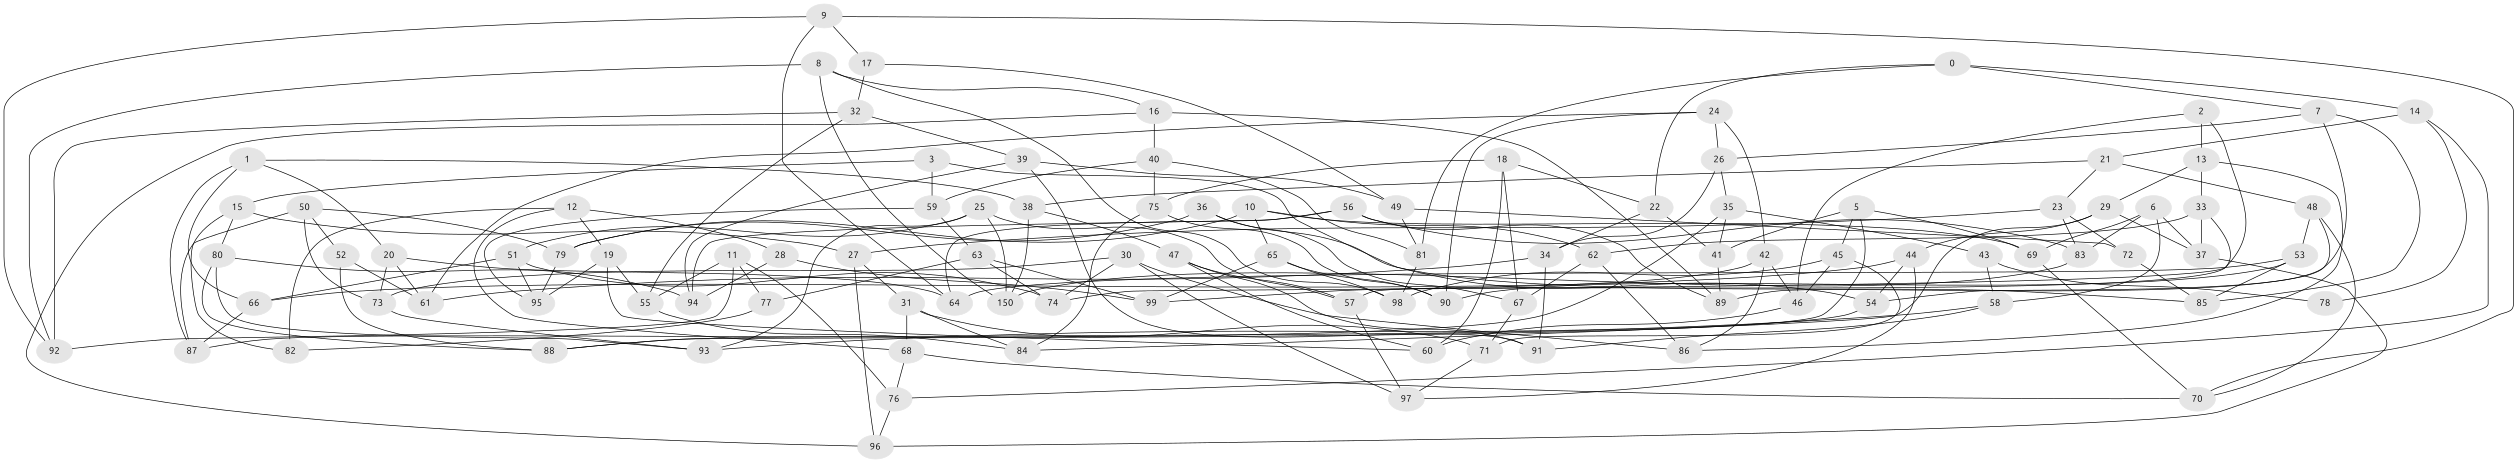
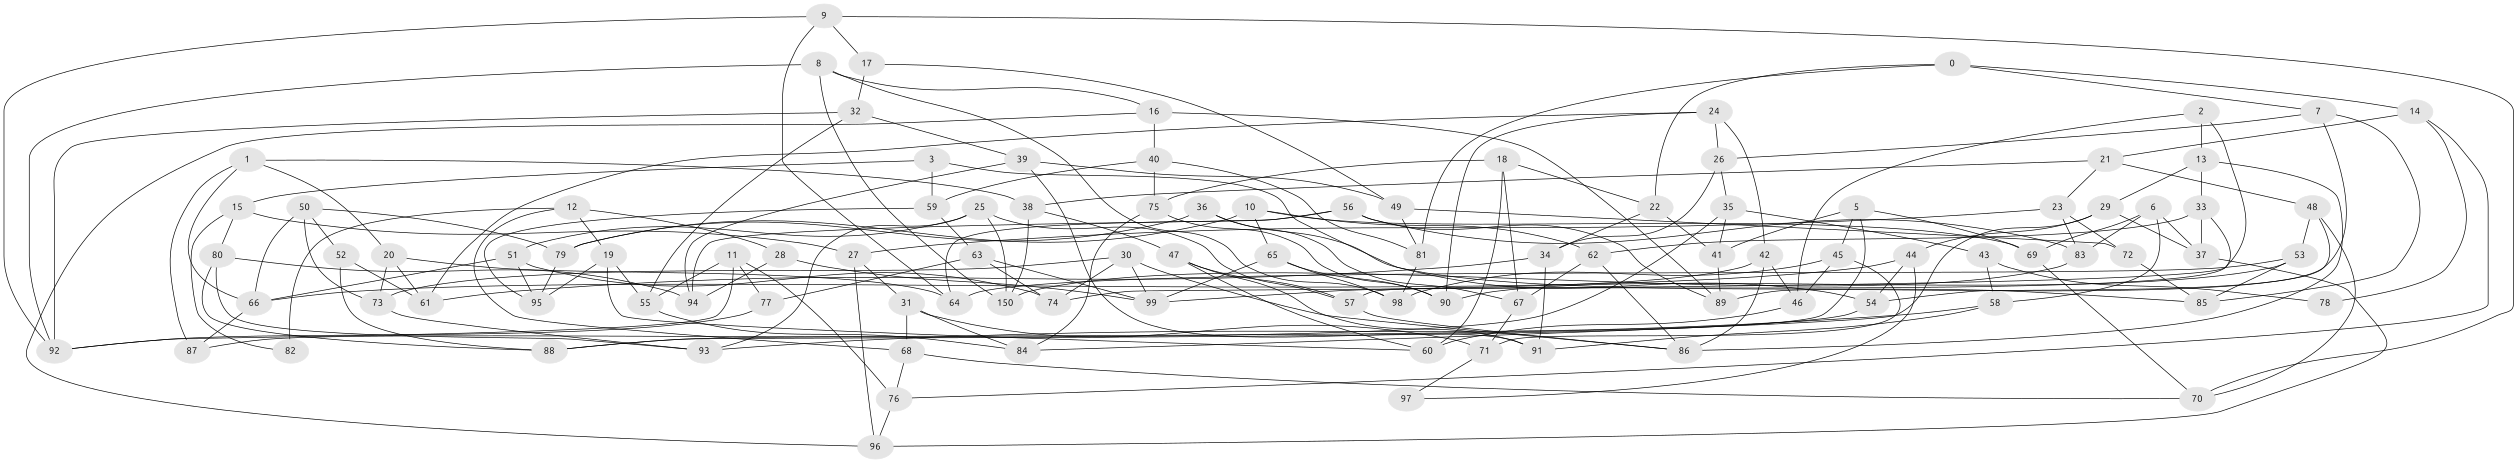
(203, 239) -> (267, 250)
(1237, 321) -> (1139, 279)
(531, 338) -> (413, 335)
(1380, 355) -> (1515, 334)
